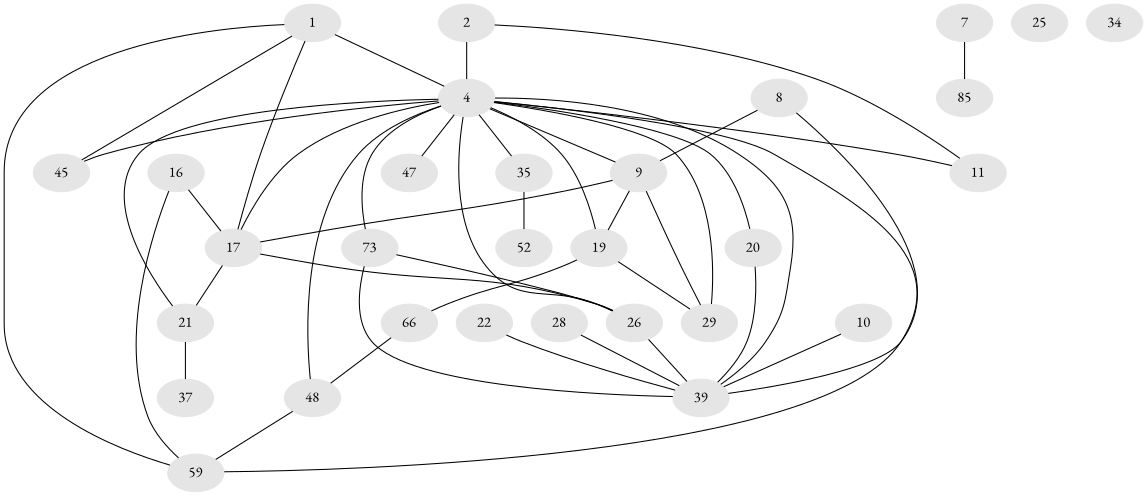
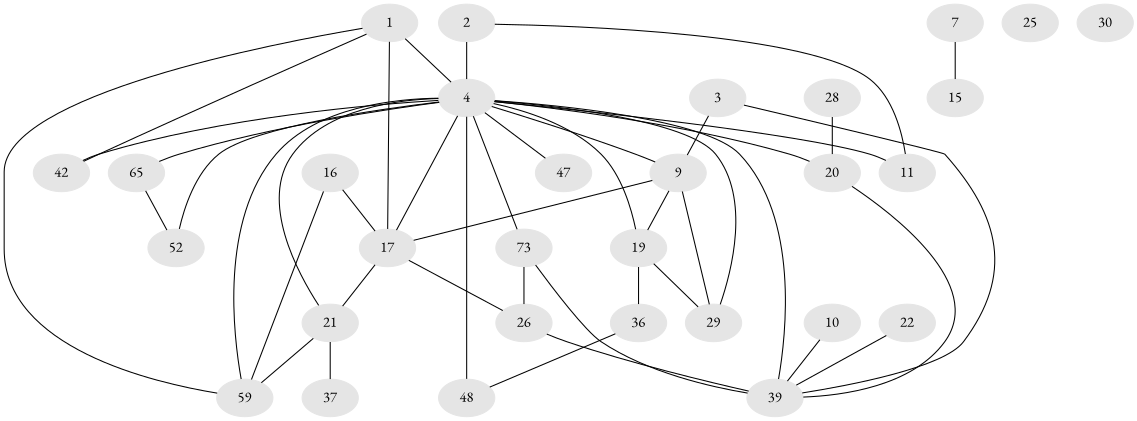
(1115, 23) -> (1105, 23)
(779, 98) -> (718, 98)
(965, 98) -> (955, 98)
(61, 173) -> (61, 173)
(524, 173) -> (136, 173)
(481, 259) -> (226, 150)
(409, 323) -> (639, 323)
(630, 360) -> (832, 136)
(254, 435) -> (287, 361)
